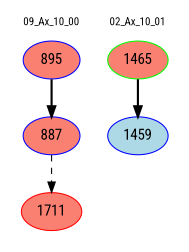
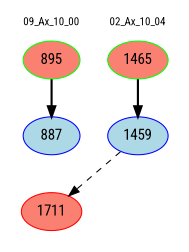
(138, 23) -> (138, 23)
(52, 60) -> (52, 60)
(52, 136) -> (52, 136)
(52, 169) -> (99, 170)
